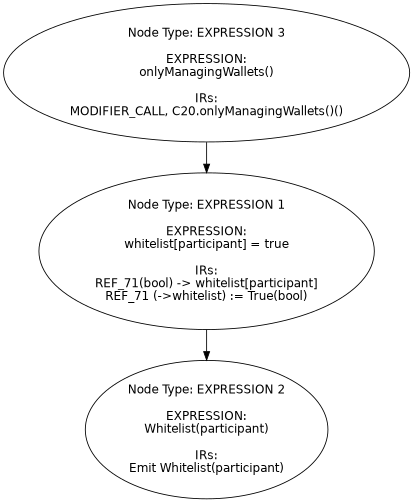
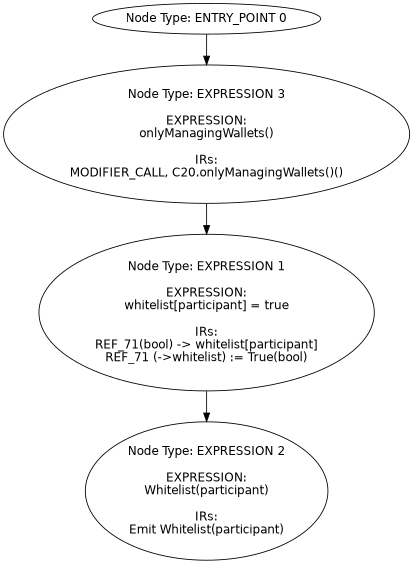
none -> (207, 19)
